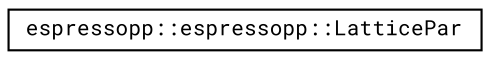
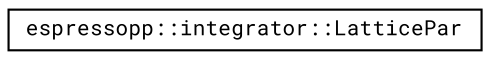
(245, 30) -> (245, 30)
